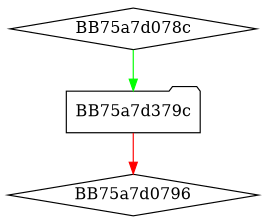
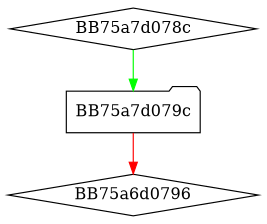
(133, 112) -> (133, 112)
(133, 195) -> (133, 195)
